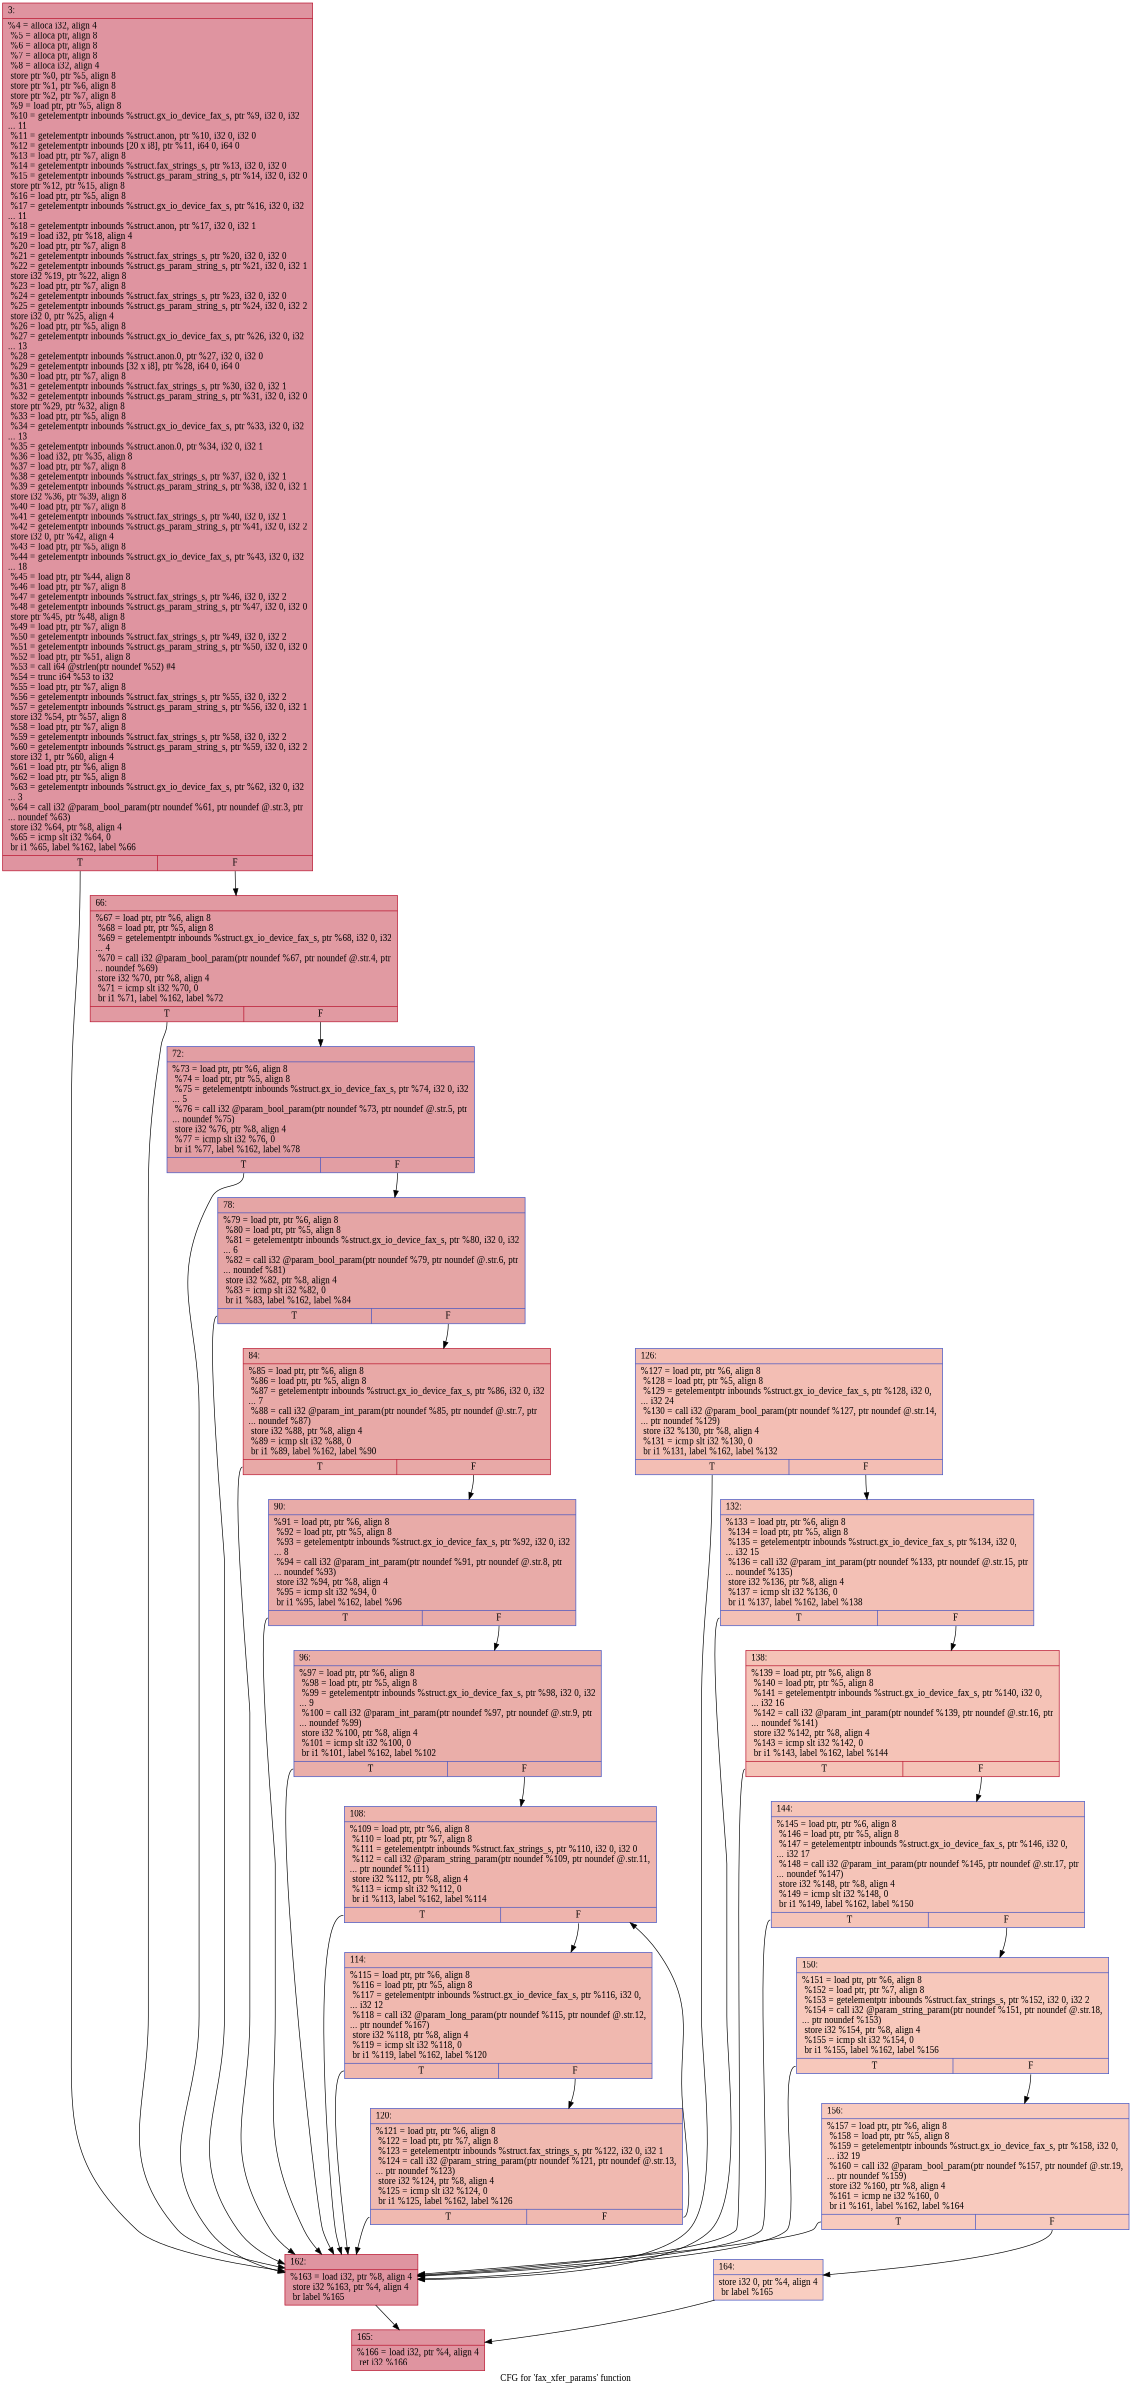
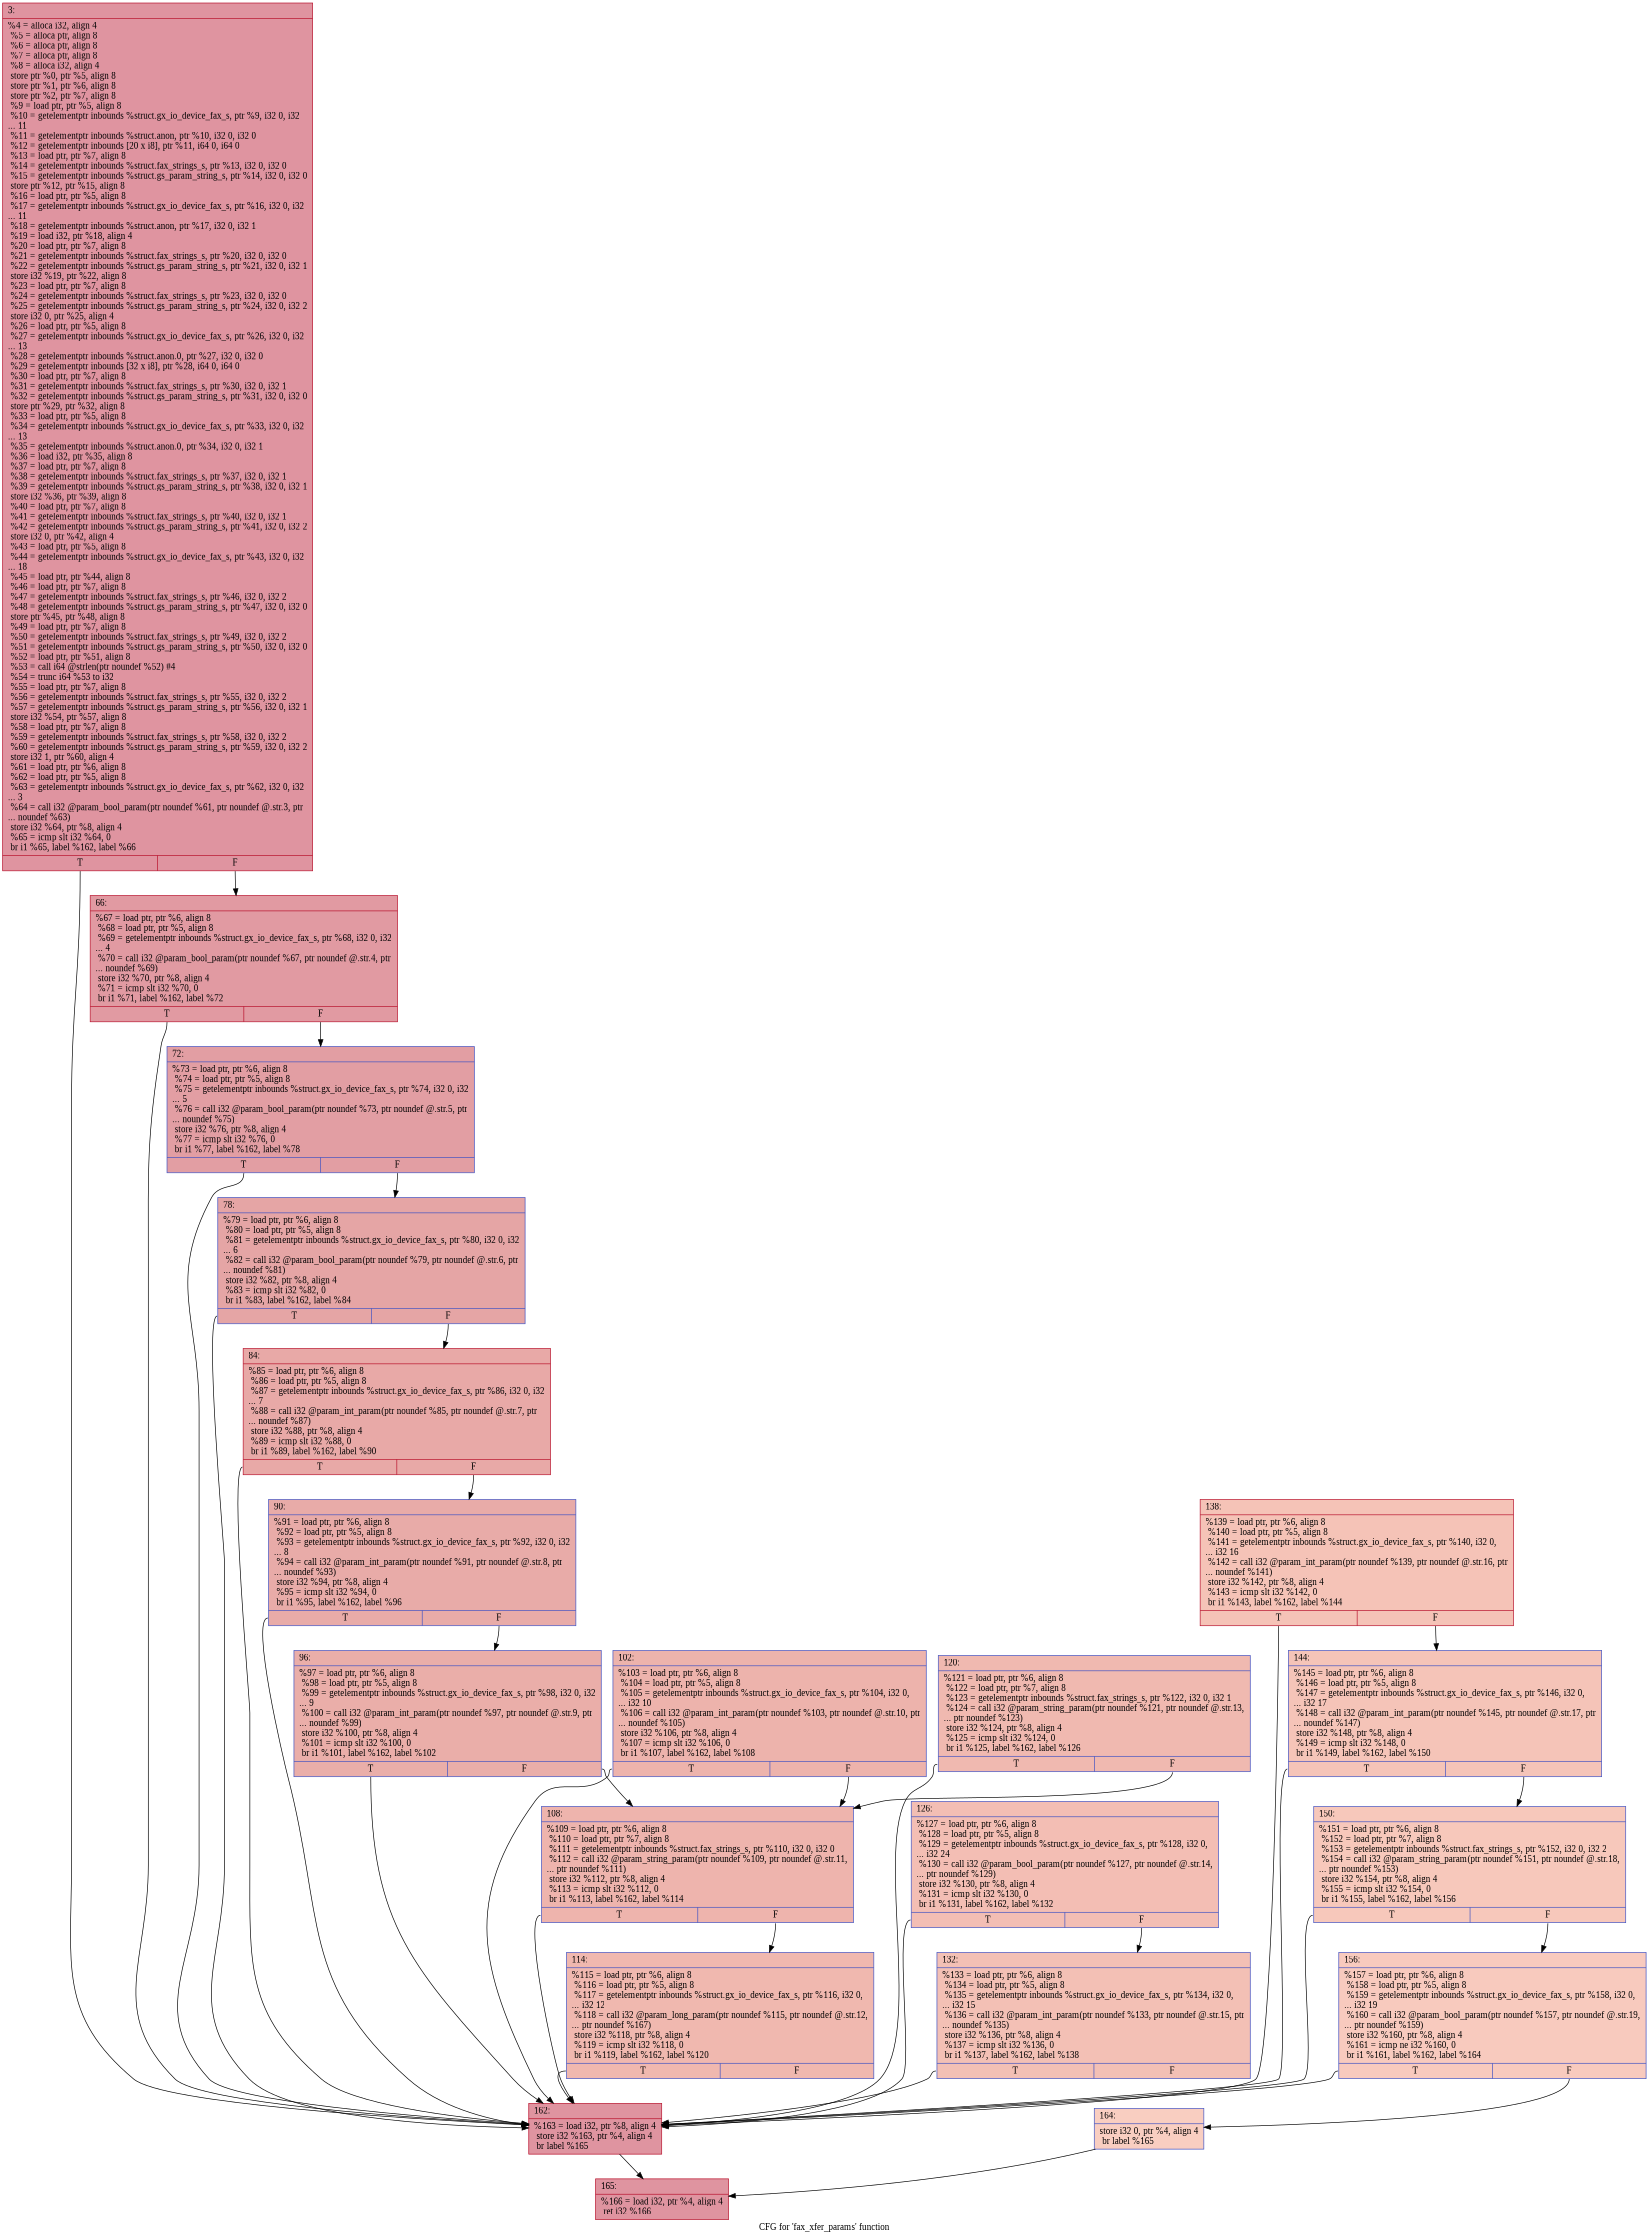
(955, 1635) -> none
none -> (770, 1714)
(574, 2091) -> none
